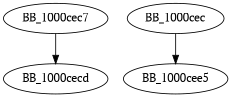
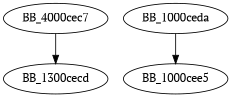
(56, 18) -> (56, 18)
(176, 18) -> (176, 18)
(56, 79) -> (56, 79)
